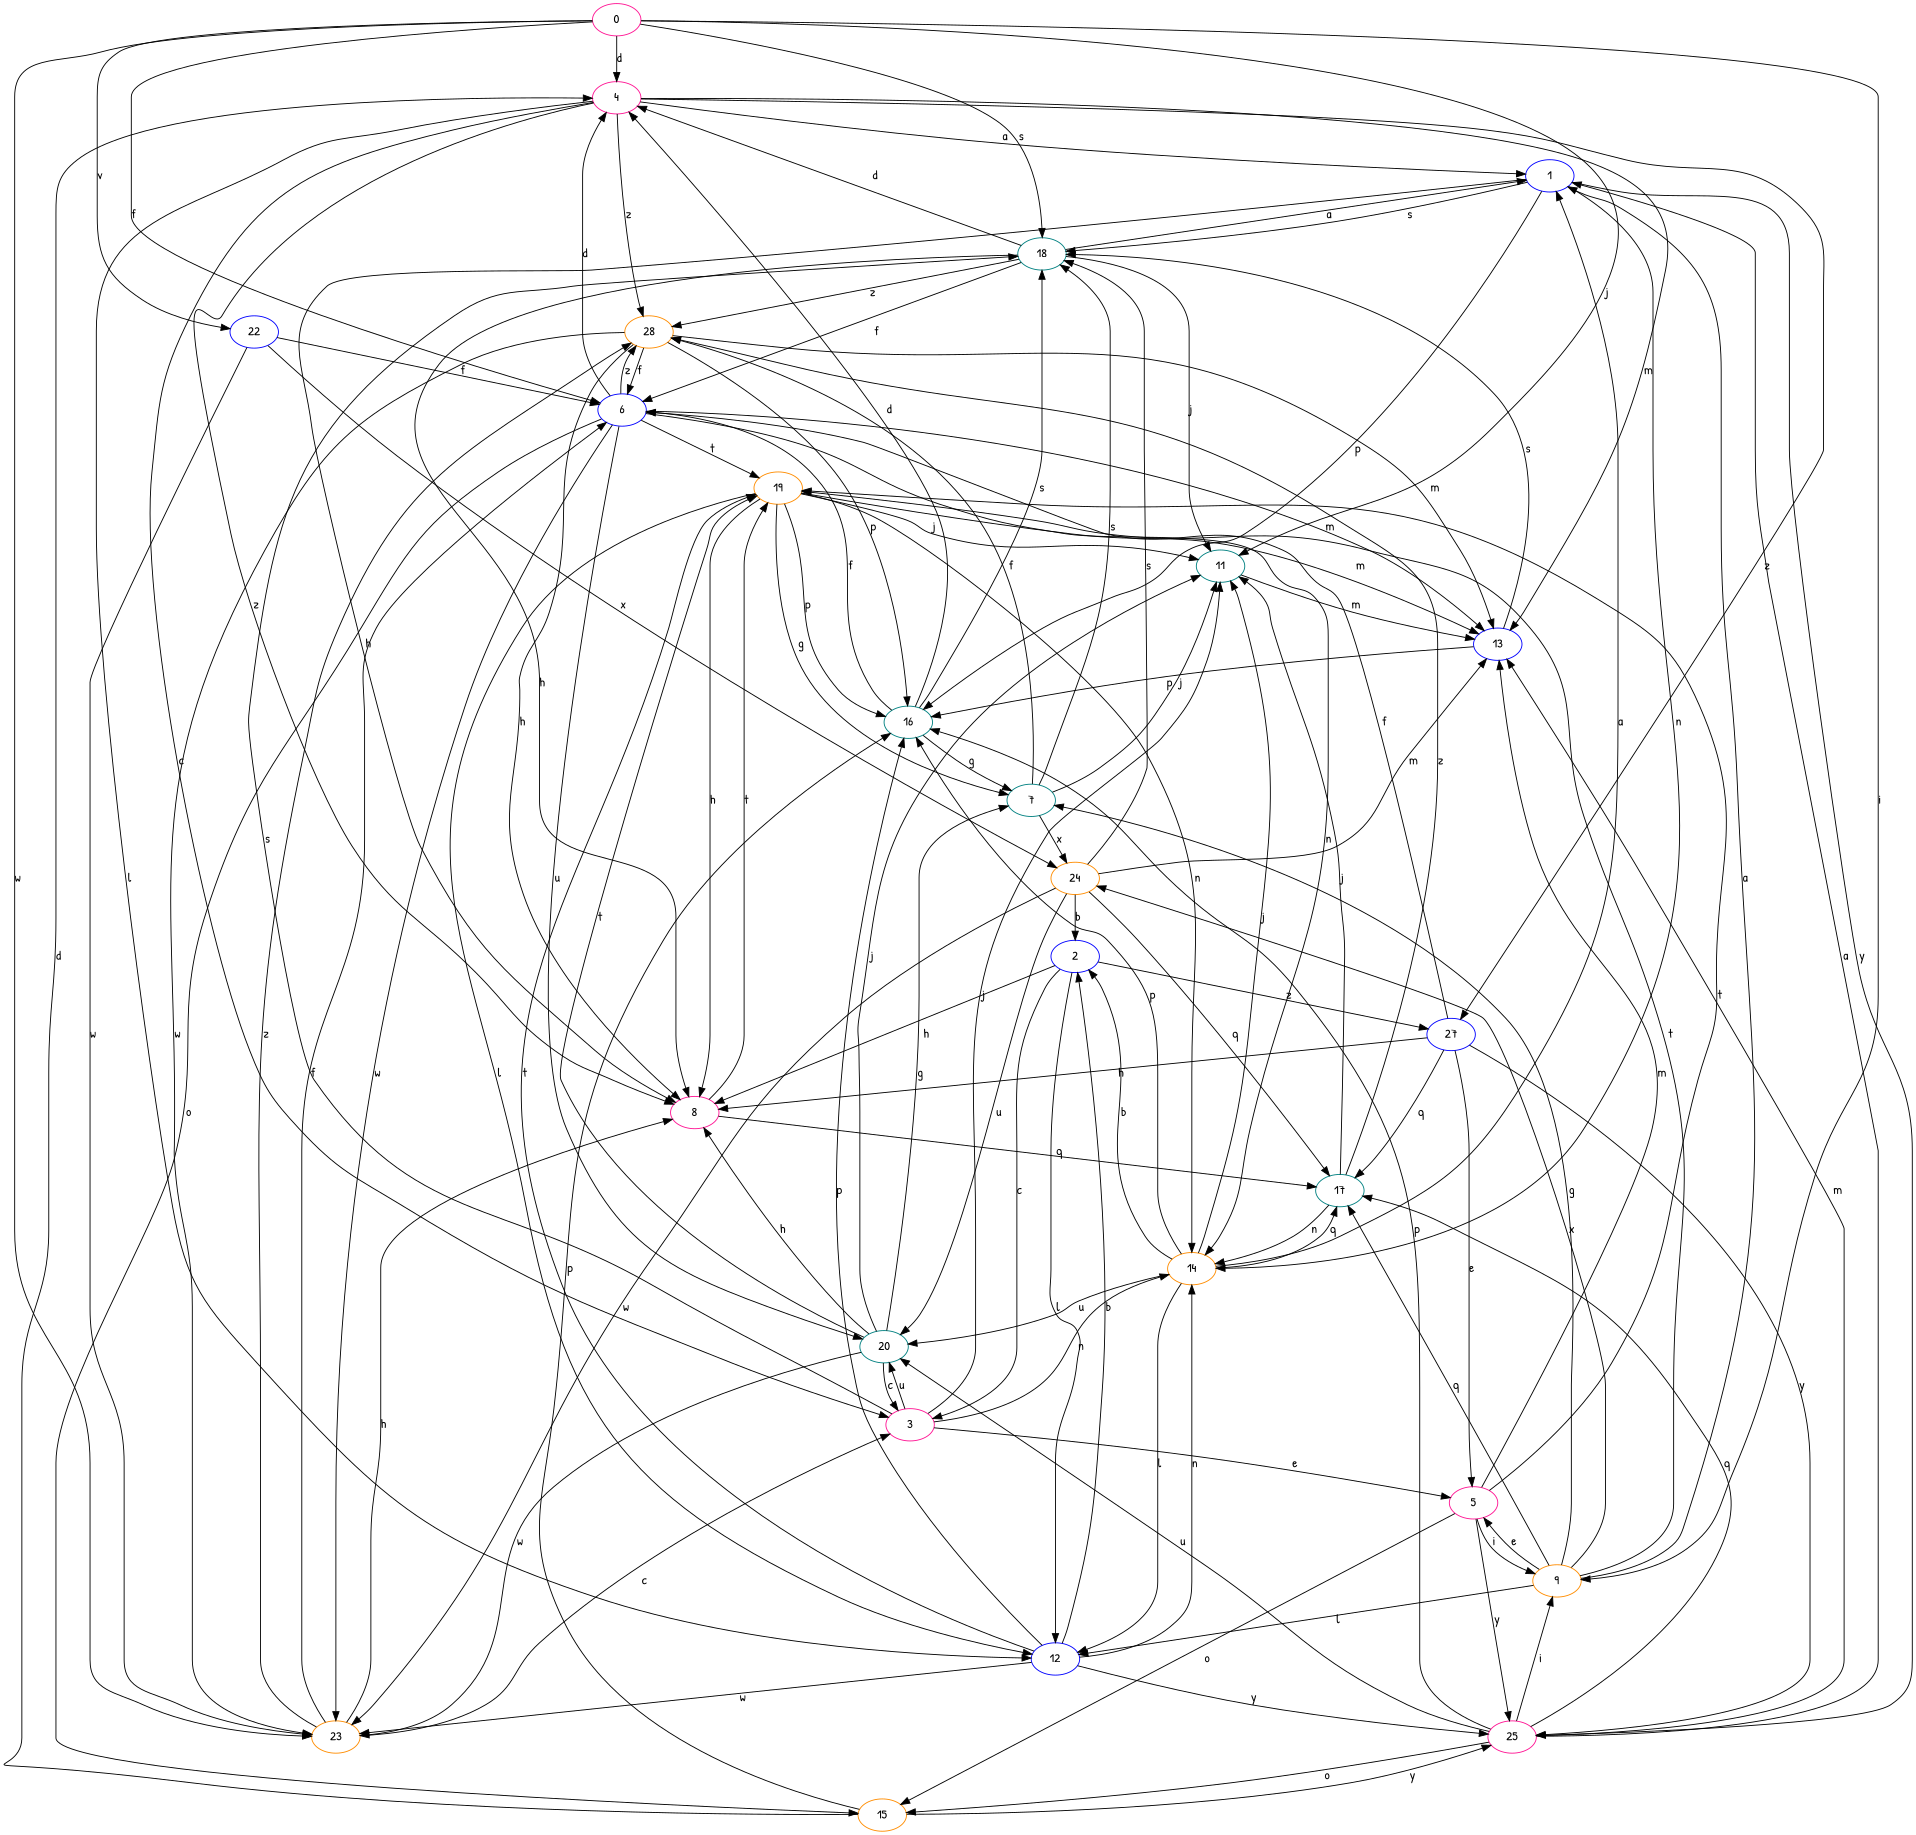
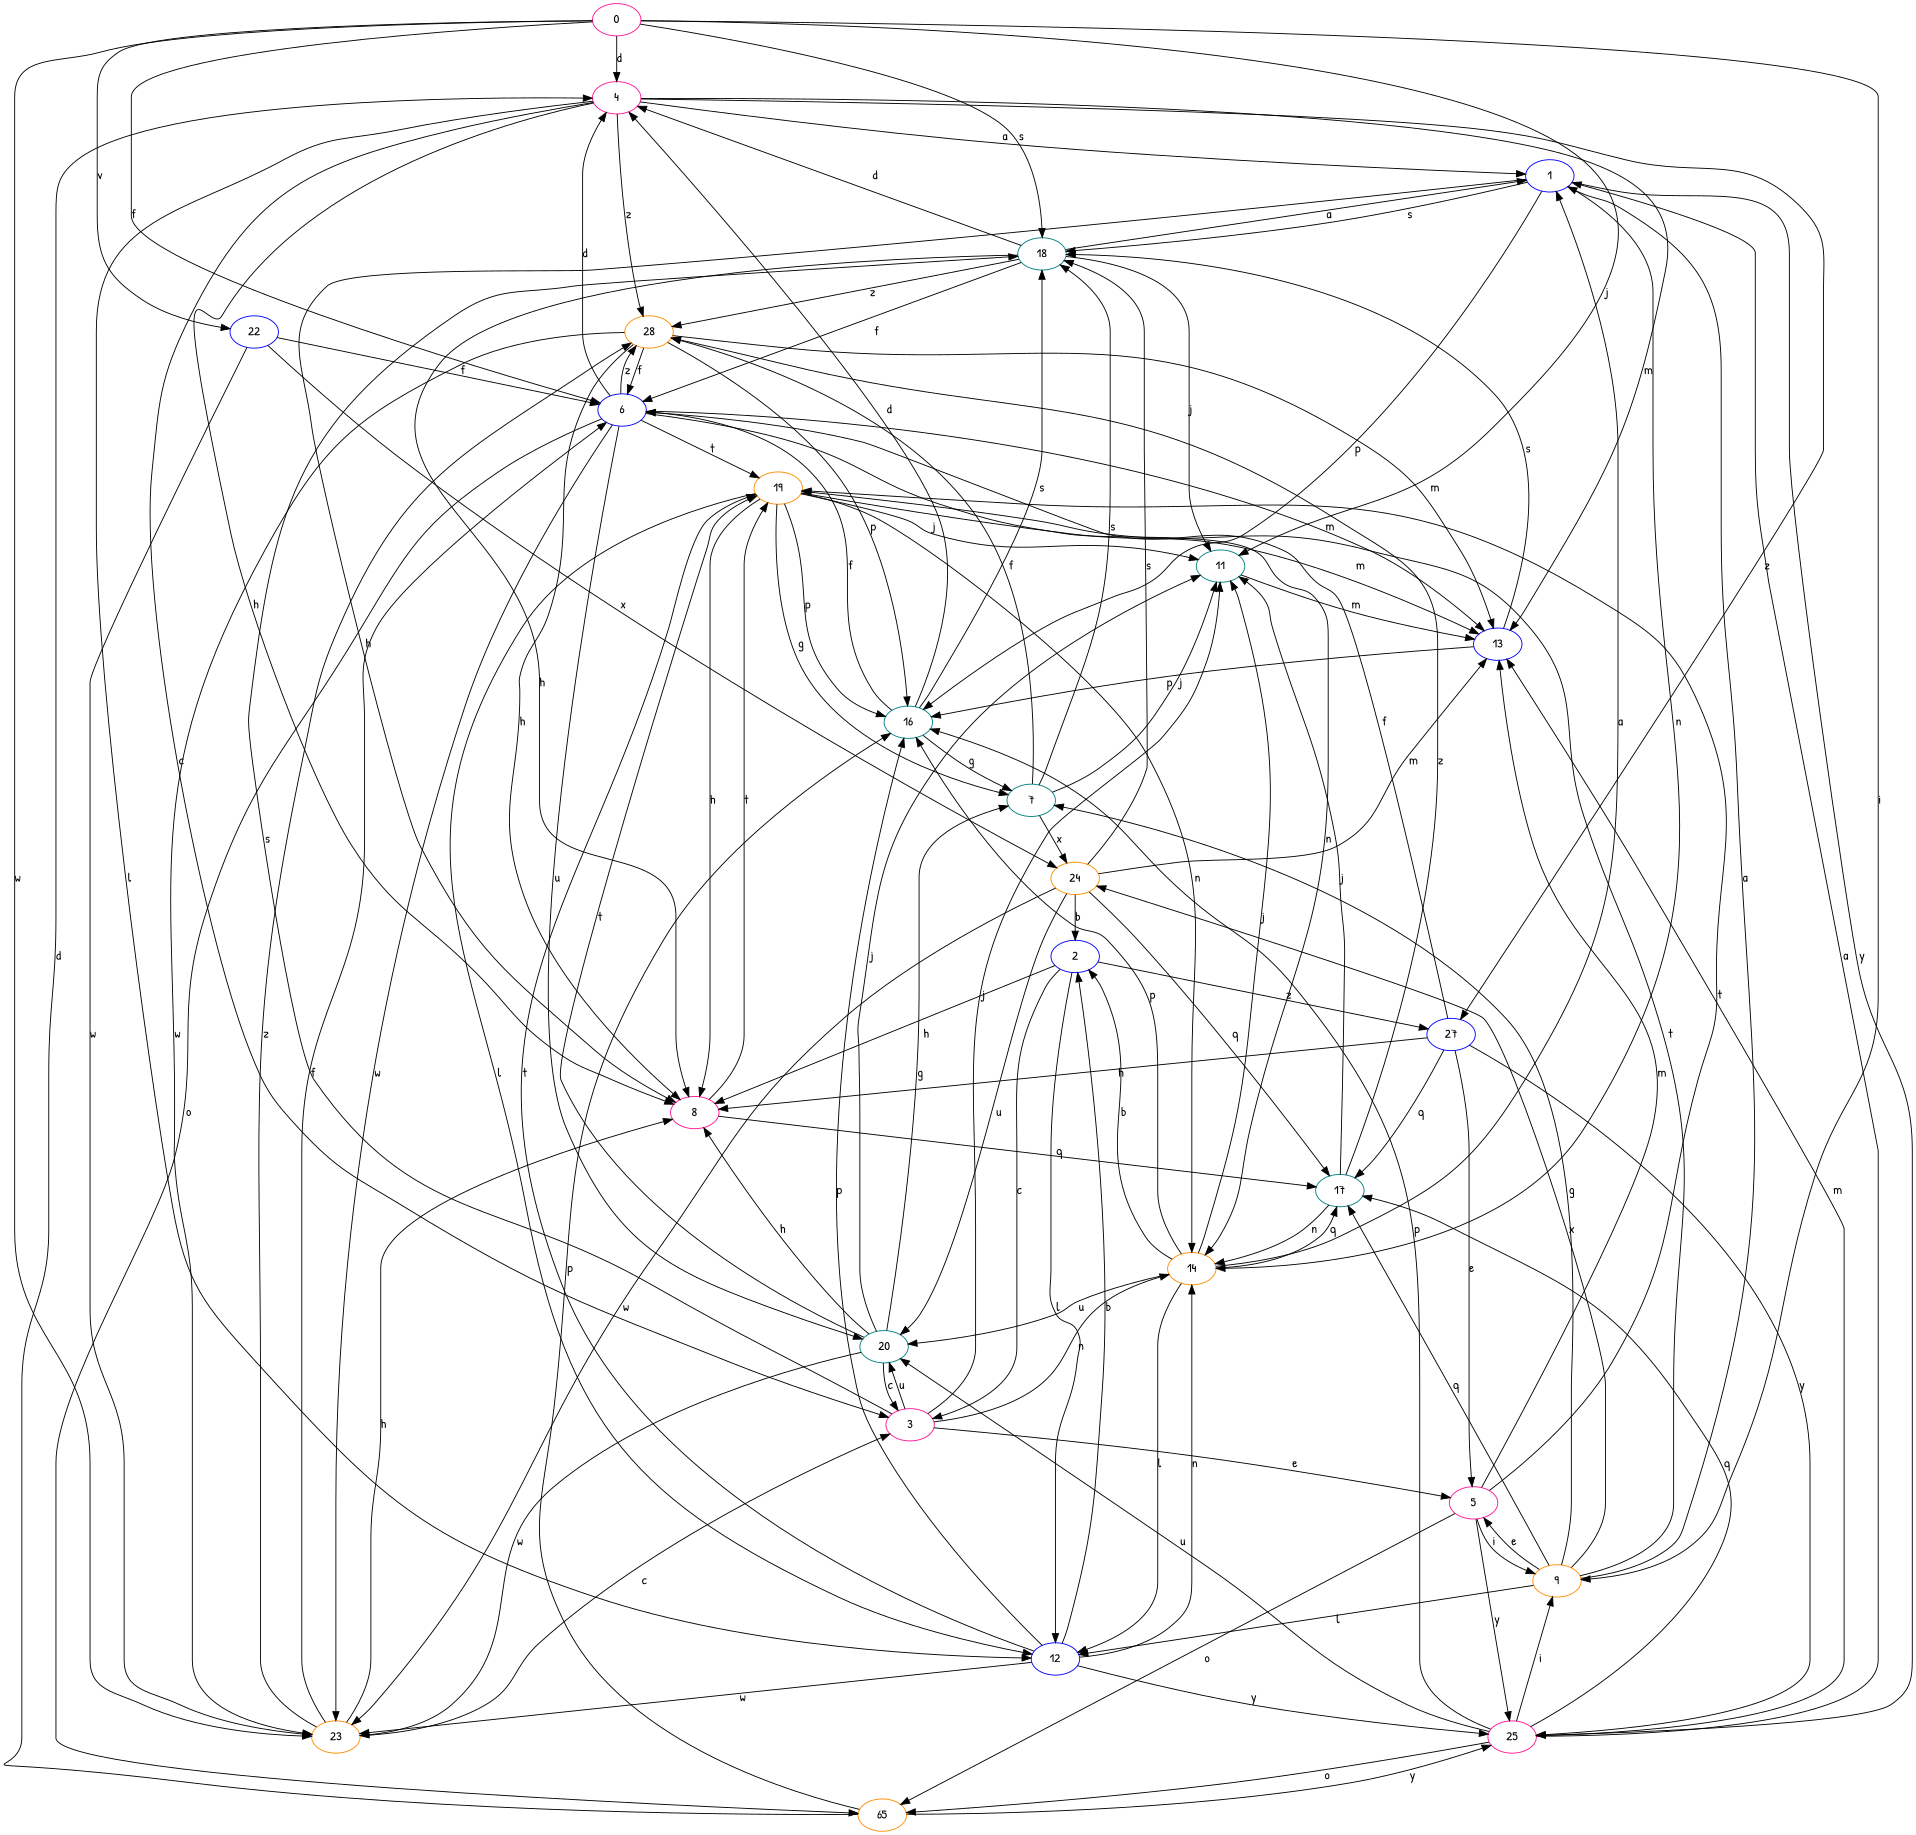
(256, 605) -> (256, 605)
(882, 1815) -> (882, 1815)
